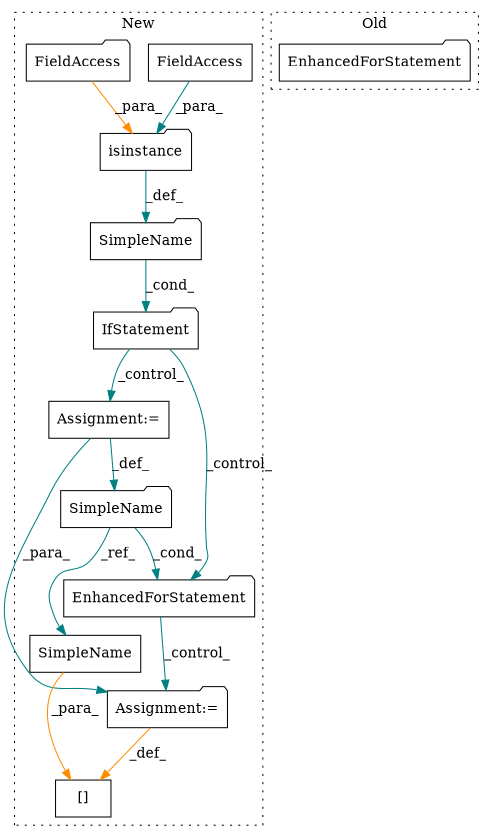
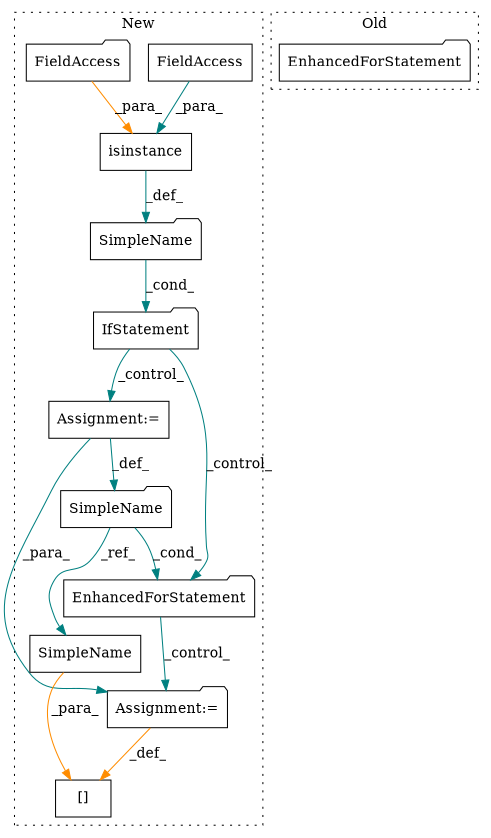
(146, 152) -> (146, 152)
